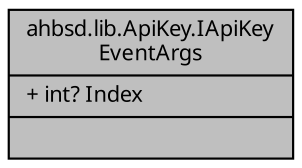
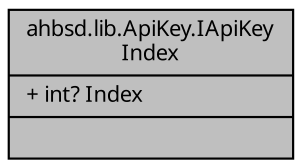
(151, 54) -> (151, 54)
